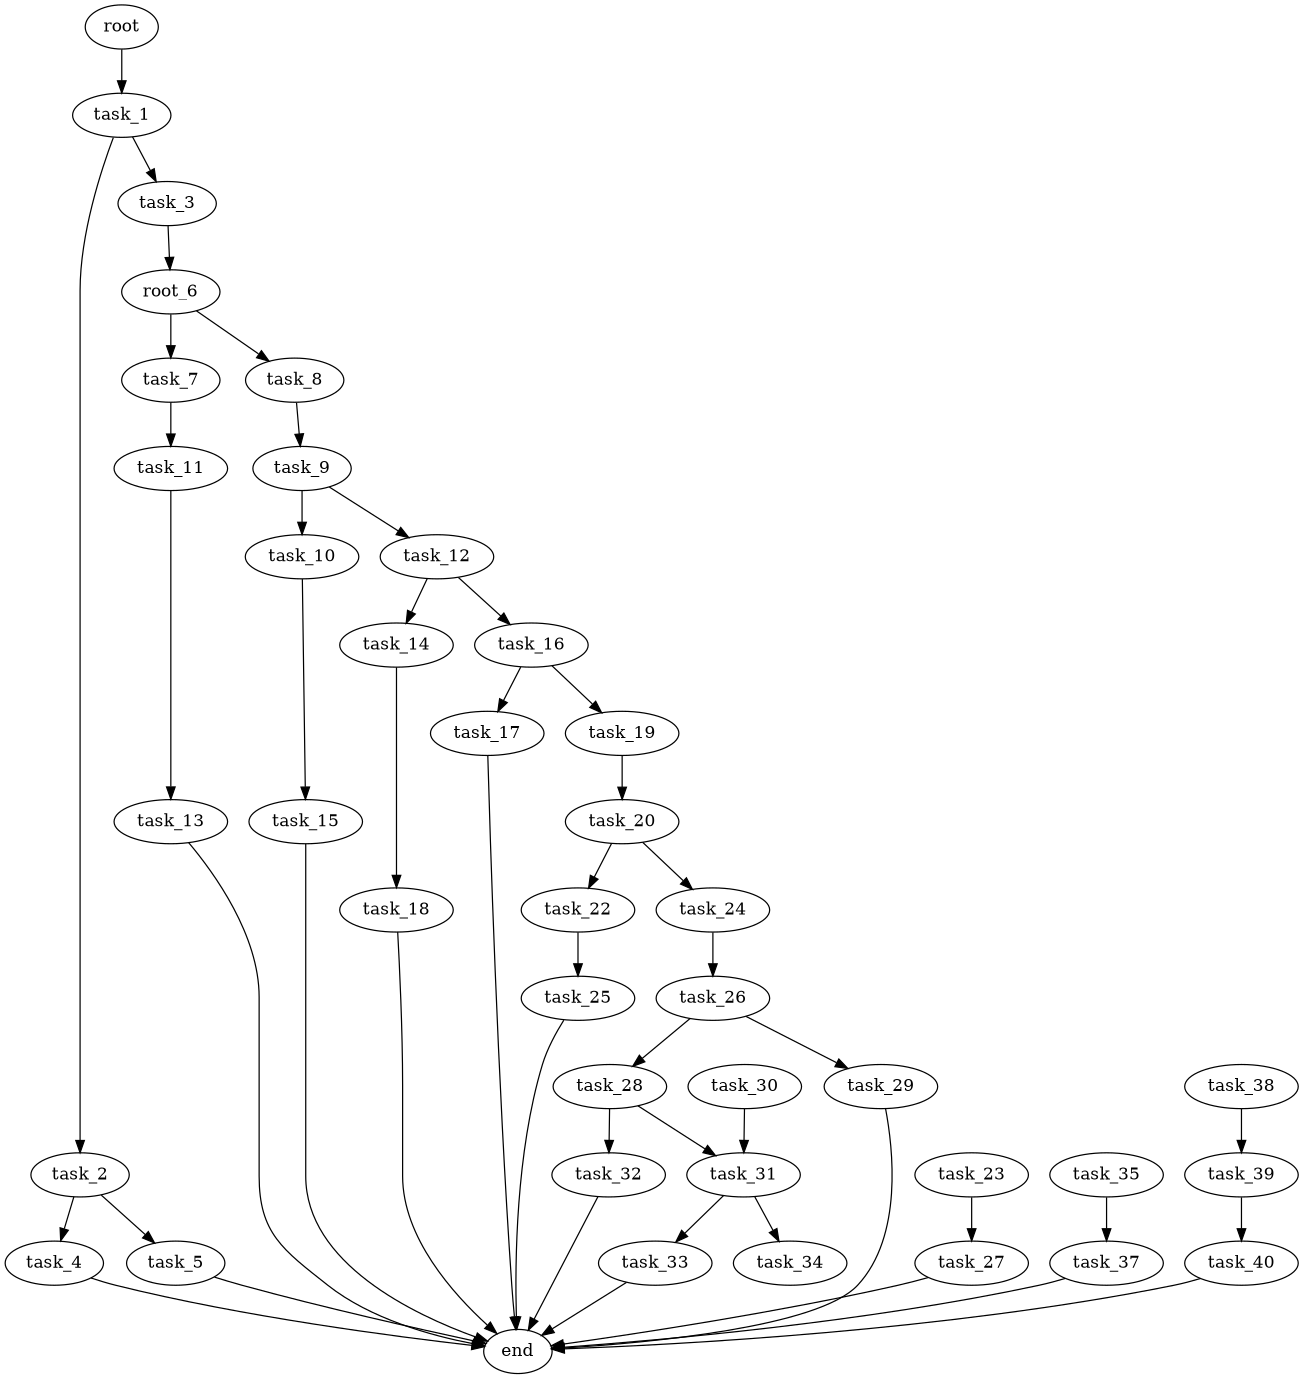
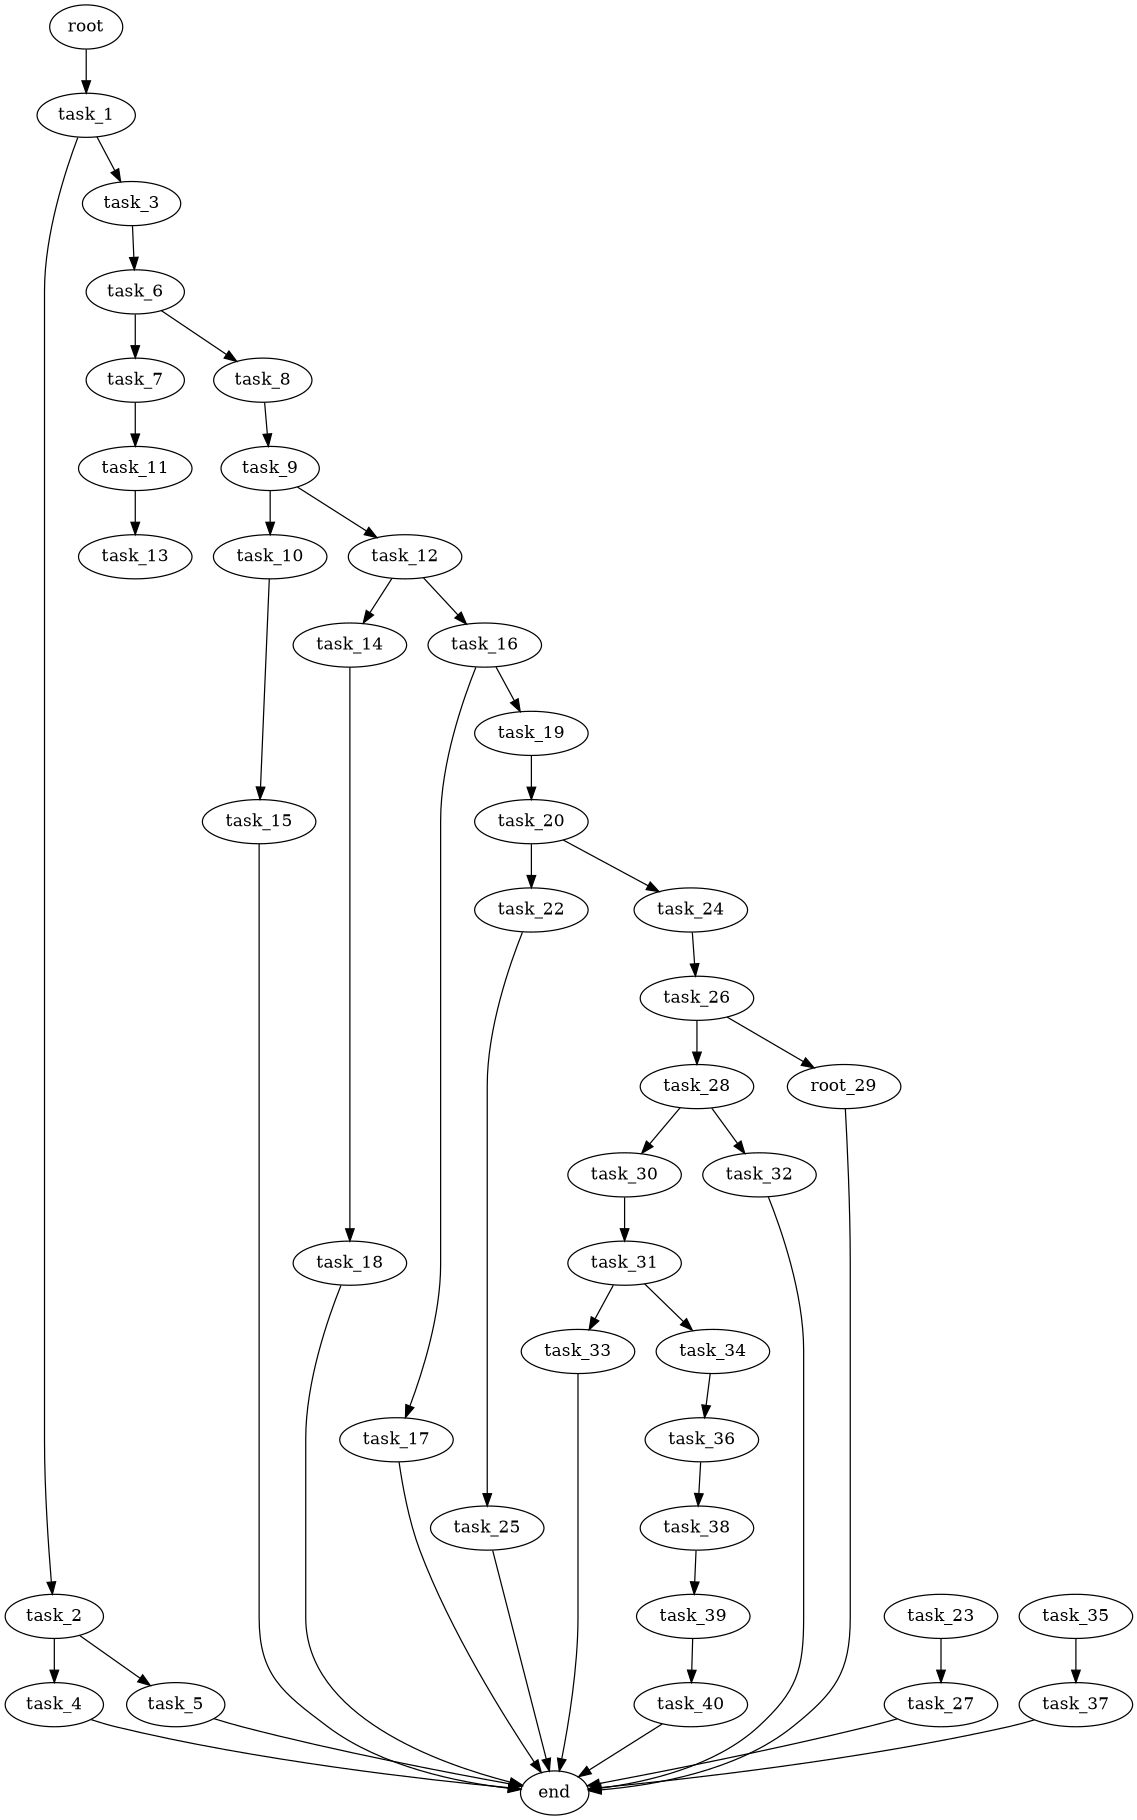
(171, 292) -> (135, 292)
(881, 1087) -> (844, 1087)
(671, 1127) -> (665, 1126)
(259, 1147) -> none
none -> (702, 1440)
